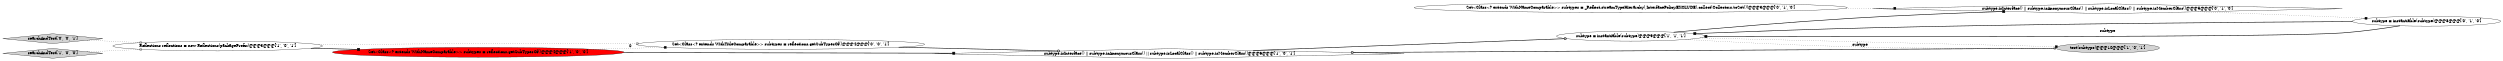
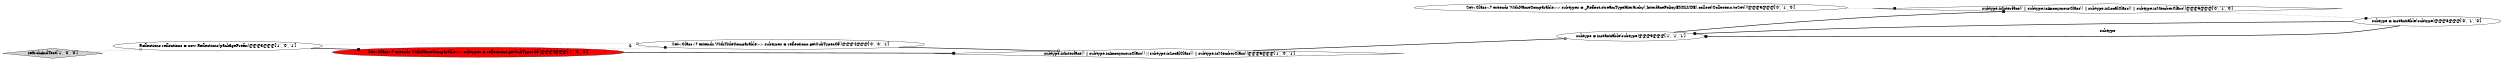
(53, 39) -> none
(2108, 48) -> none
